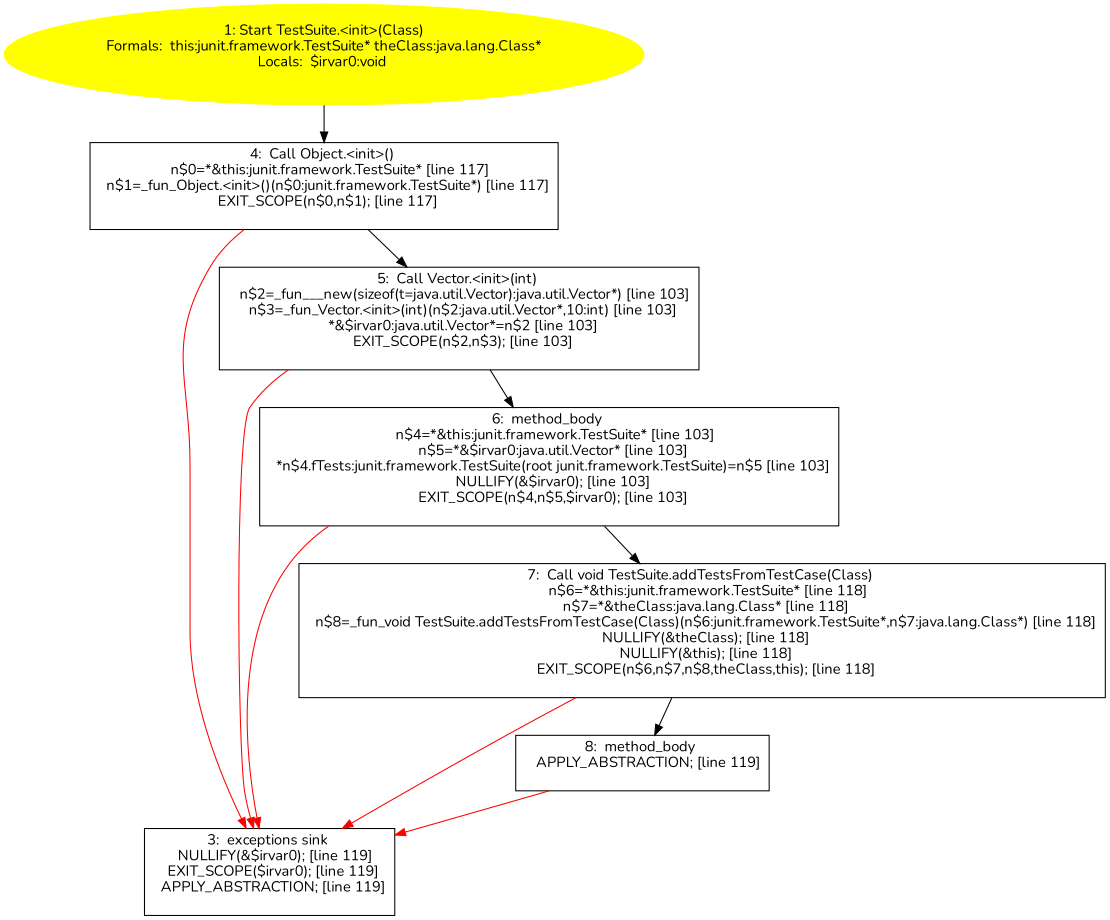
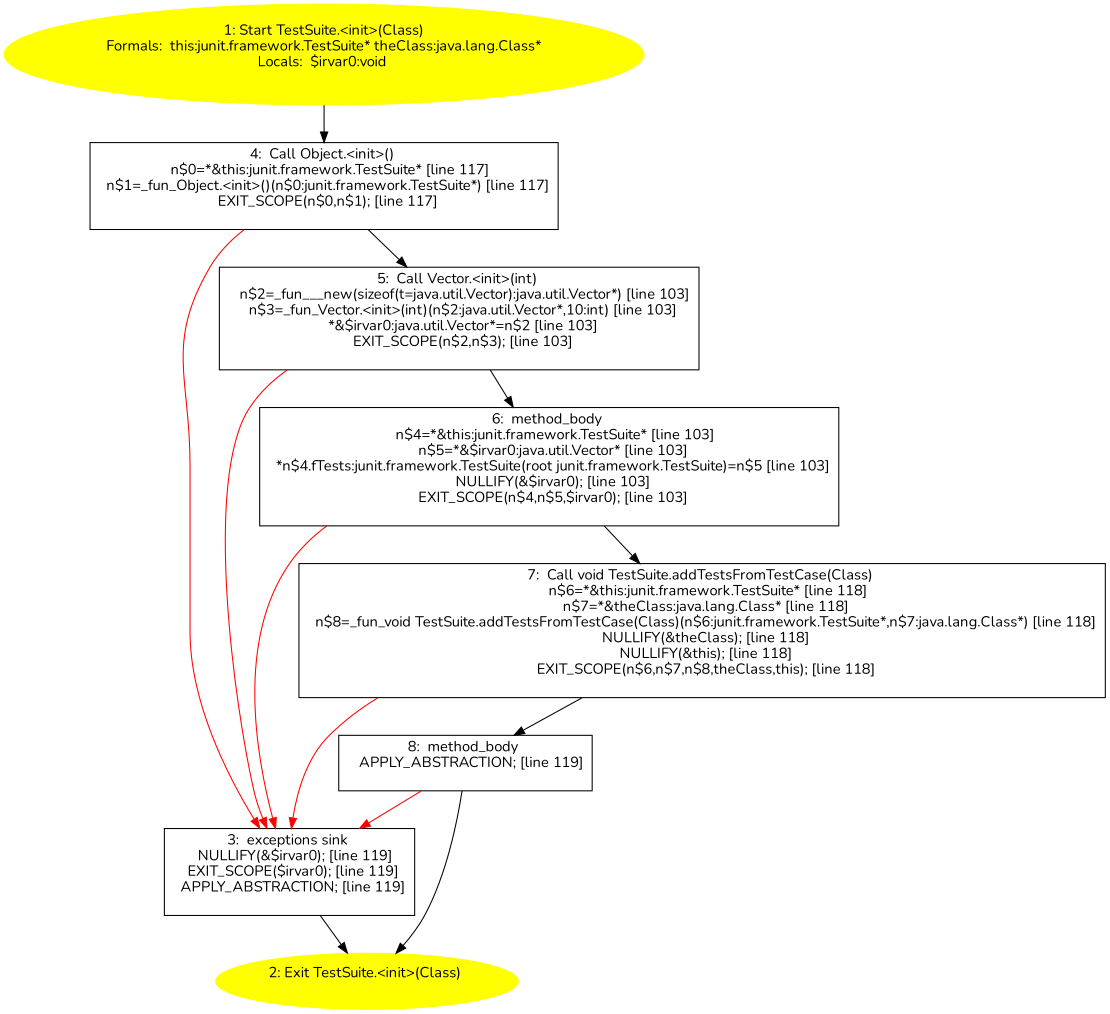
none -> (367, 981)
